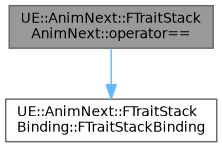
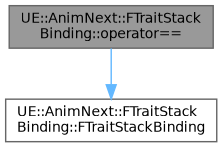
(111, 27) -> (111, 27)
